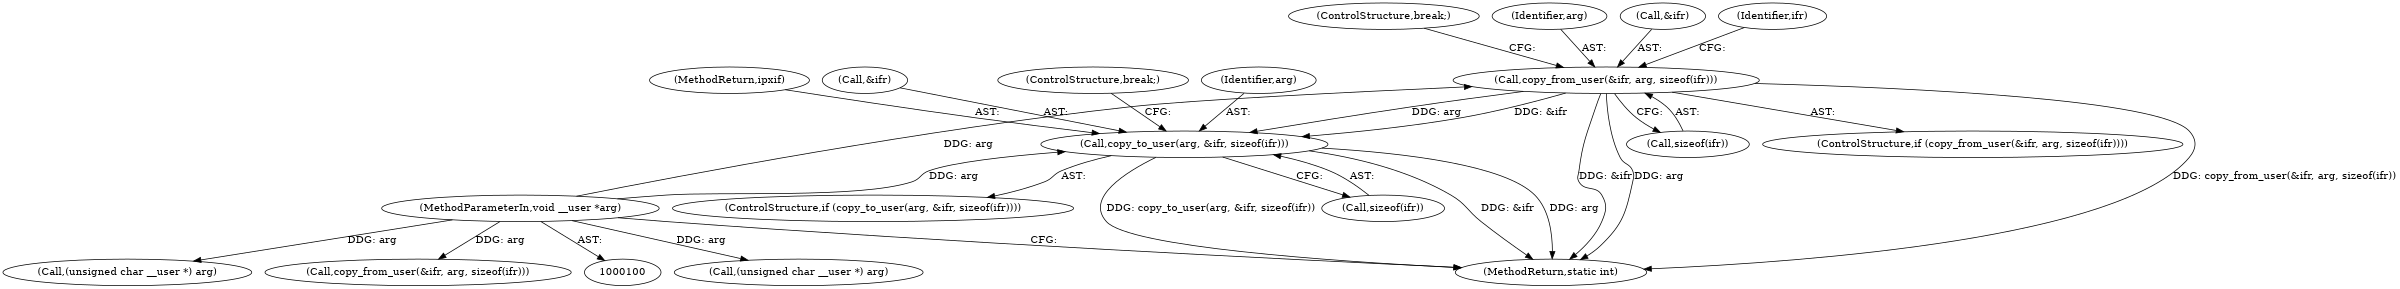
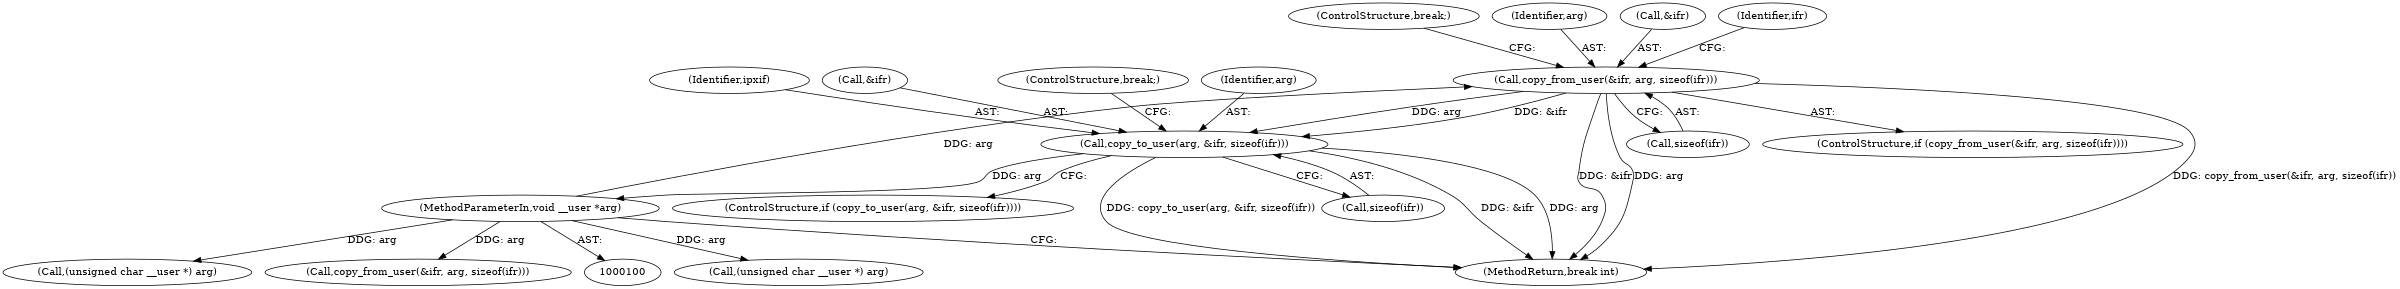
(729, 80) -> (729, 80)
(1075, 176) -> (1075, 176)
(840, 192) -> (857, 191)
(1551, 272) -> (1551, 272)
